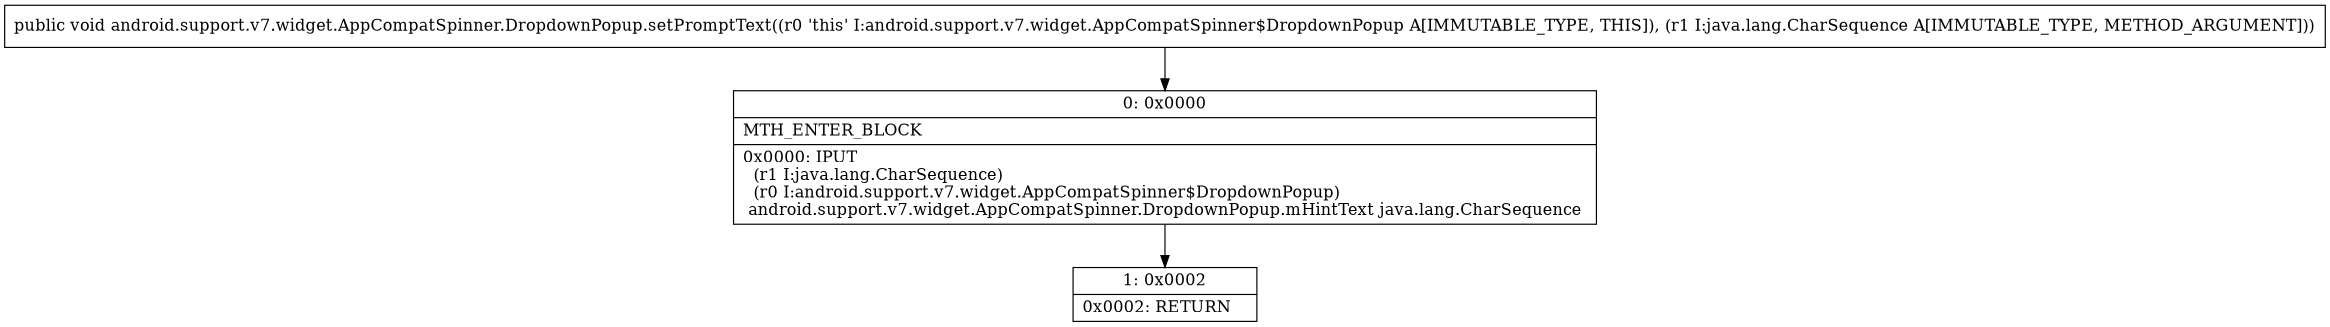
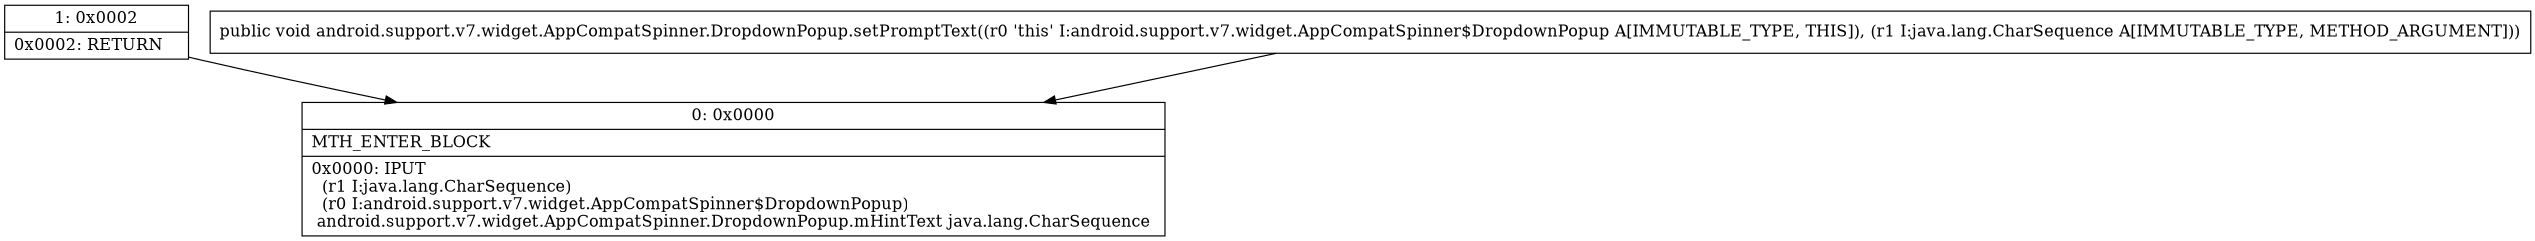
(1165, 240) -> (287, 79)
